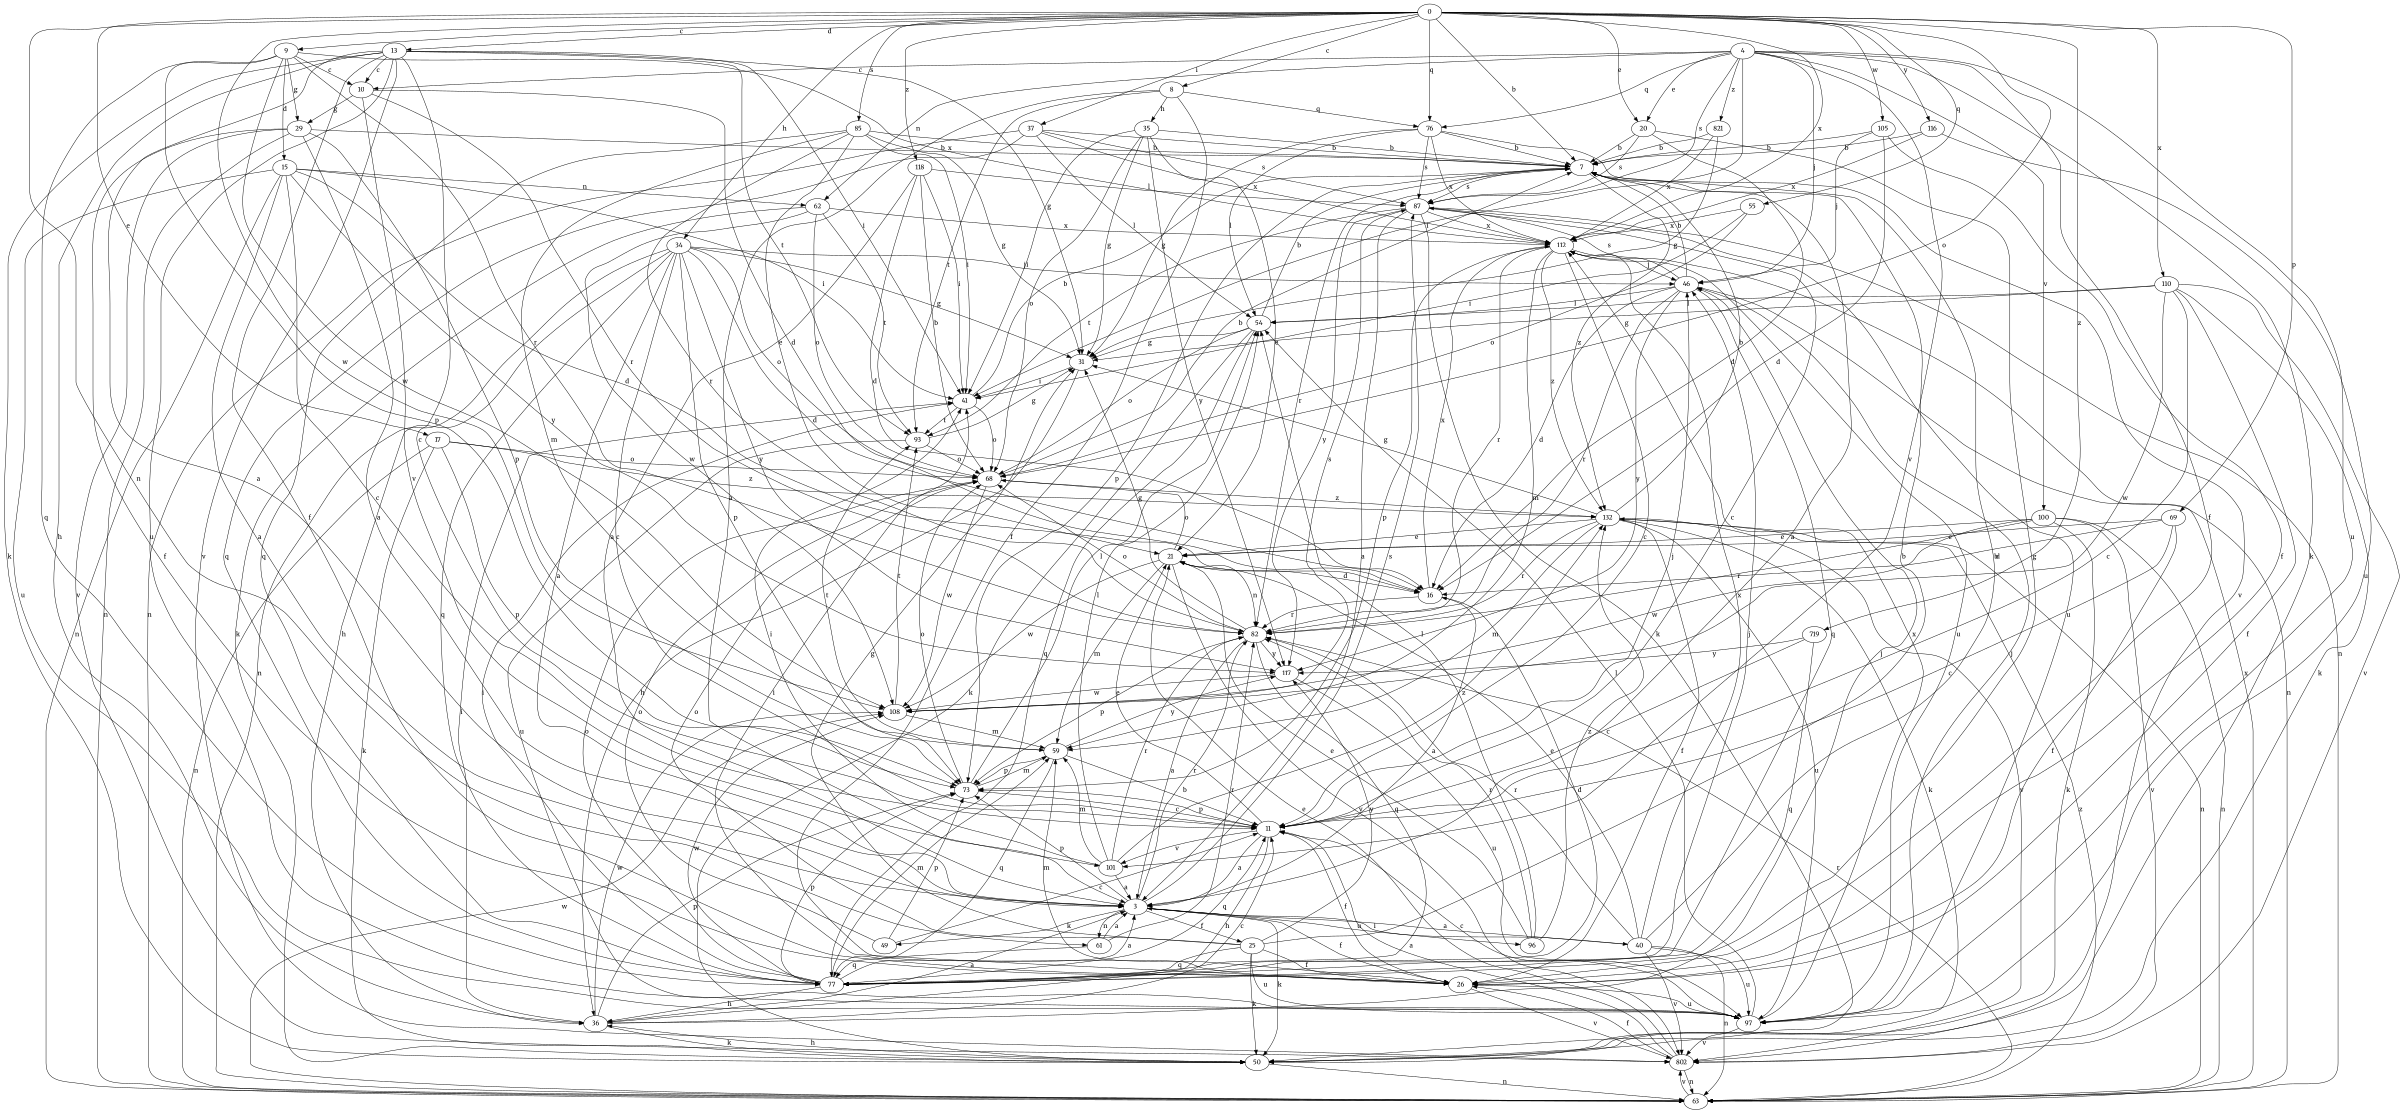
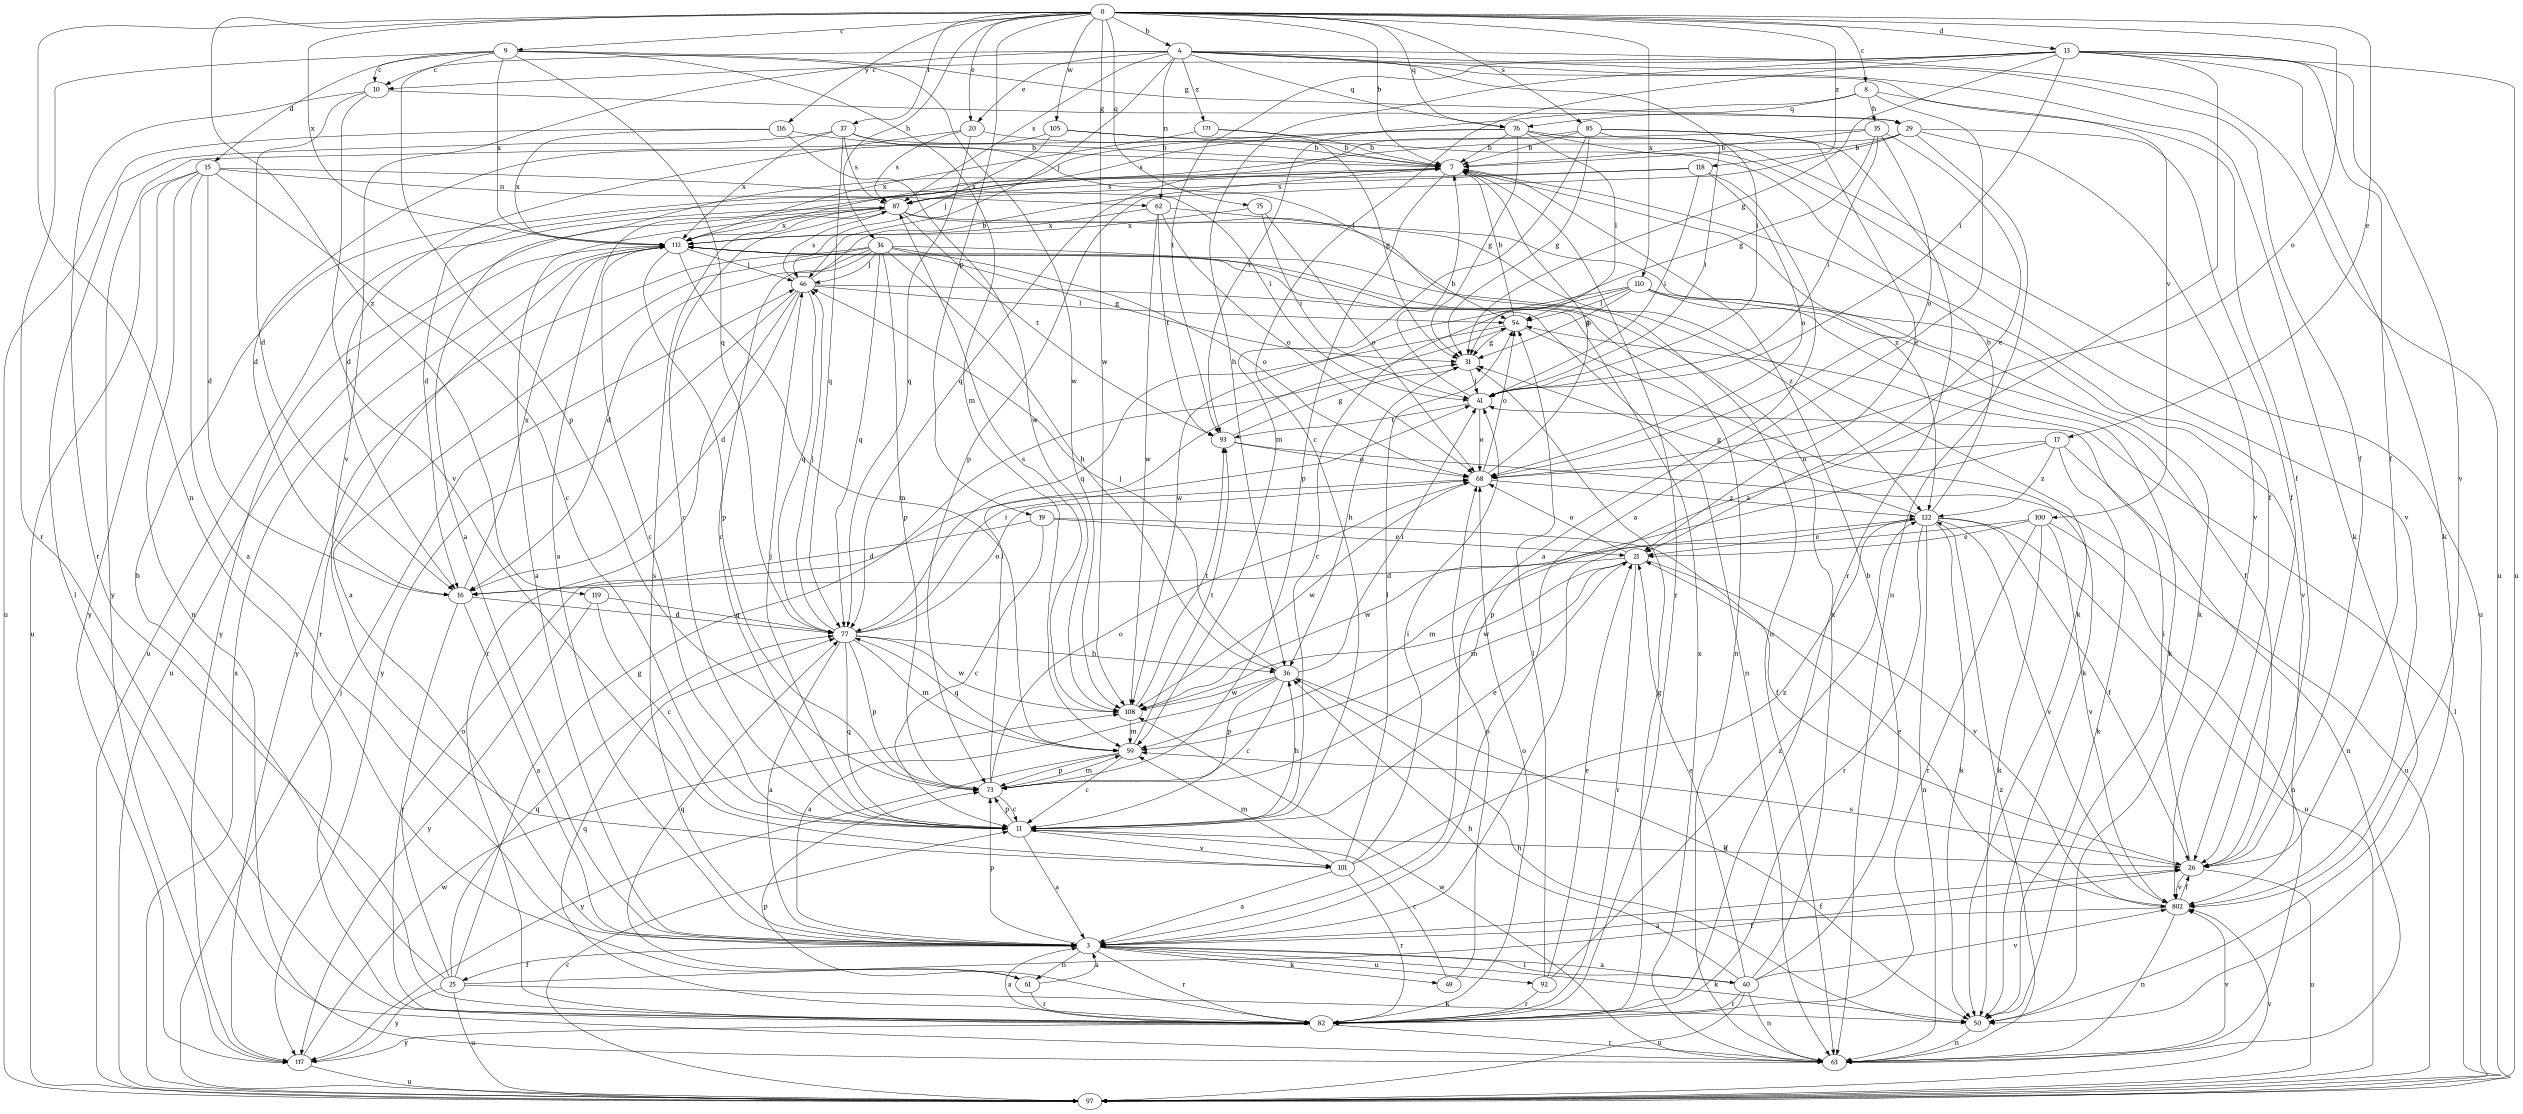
none -> (1139, 31)
(1718, 129) -> (1207, 129)
(1149, 187) -> (1280, 187)
(1752, 207) -> (1260, 207)
none -> (982, 311)
(936, 323) -> (1804, 323)
none -> (1024, 364)
(1124, 396) -> (1501, 404)
(1608, 518) -> (1927, 518)
(2173, 518) -> (1042, 518)
(2035, 557) -> (910, 382)
(1255, 596) -> (1618, 790)
(150, 615) -> (75, 596)
(1814, 635) -> (597, 596)
(1185, 790) -> (1087, 790)
none -> (1498, 862)
(1047, 868) -> (1851, 810)
(928, 872) -> none
(1838, 877) -> (1576, 1043)
(1532, 946) -> (1544, 985)
(1493, 958) -> (642, 614)
(1448, 965) -> (1635, 925)
none -> (2481, 976)
